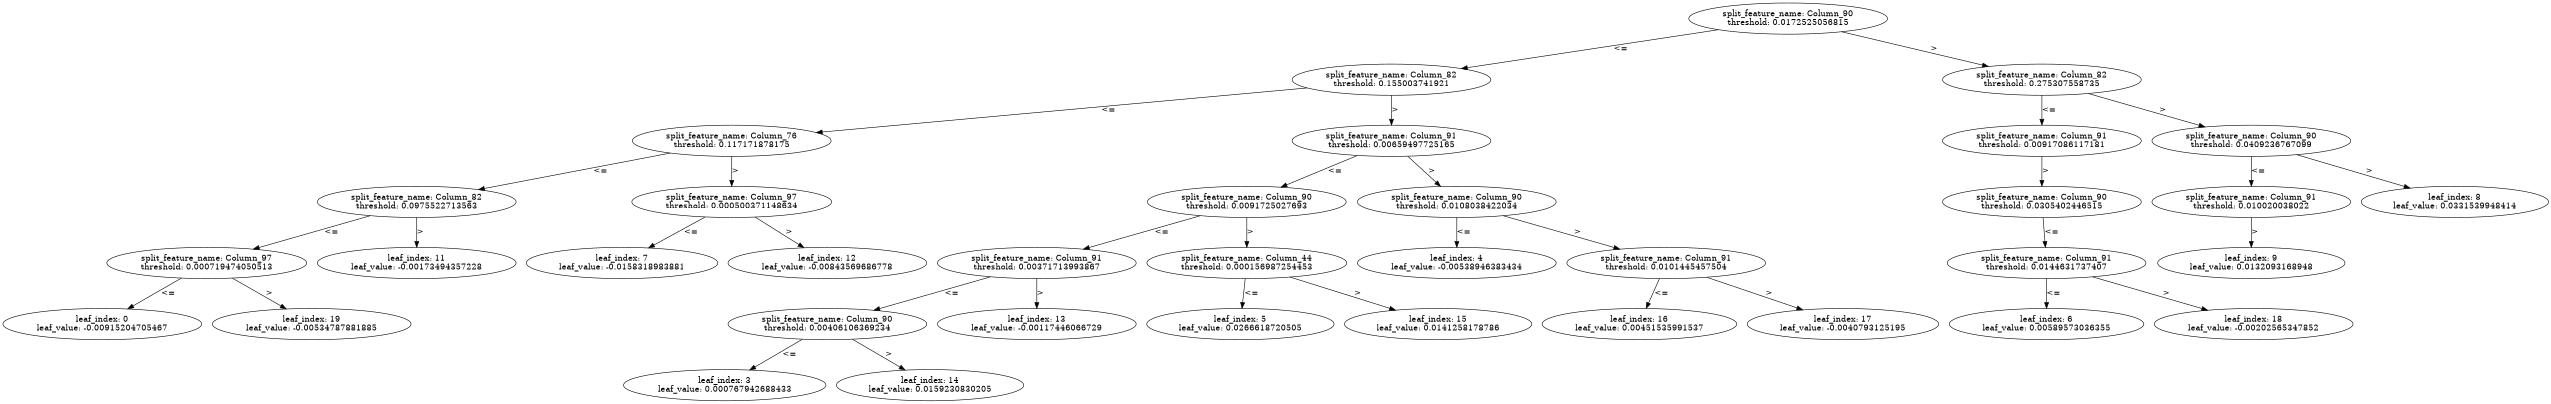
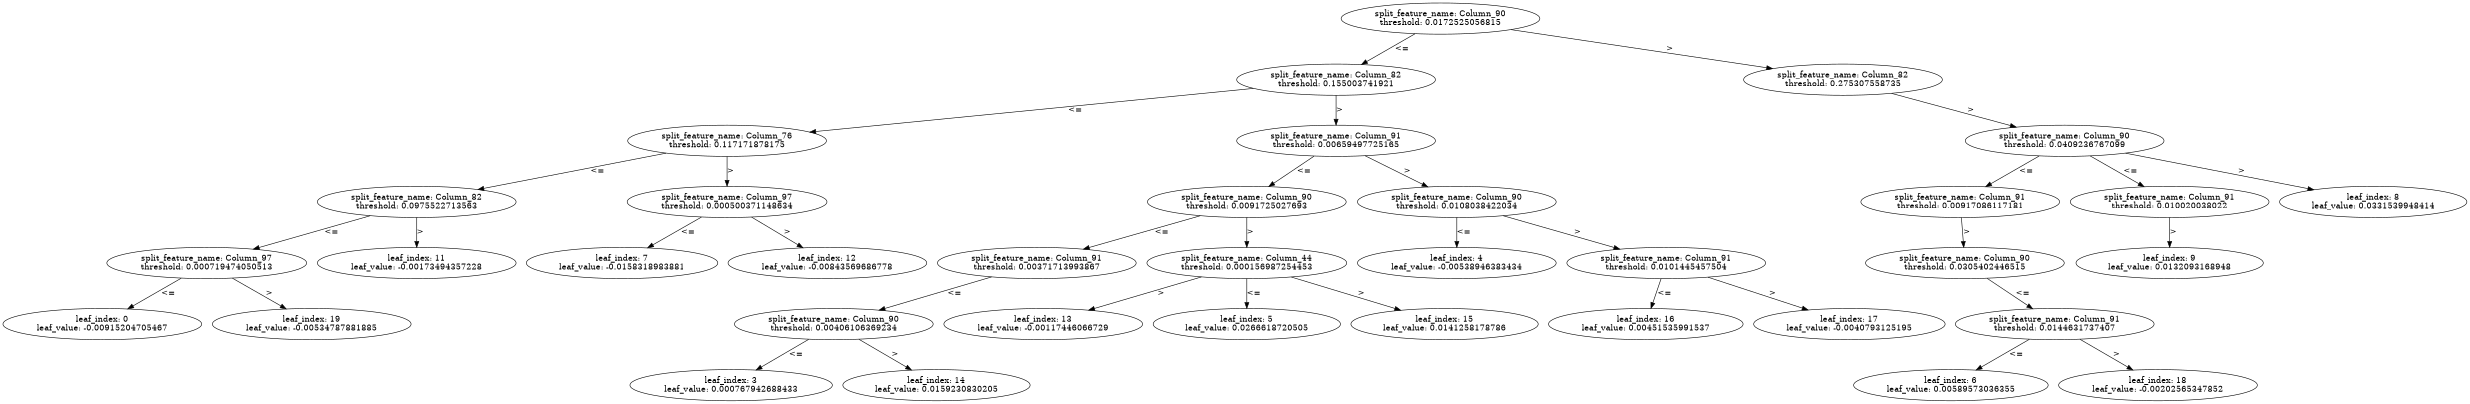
(2042, 107) -> (2015, 170)
(1037, 291) -> (1148, 293)
